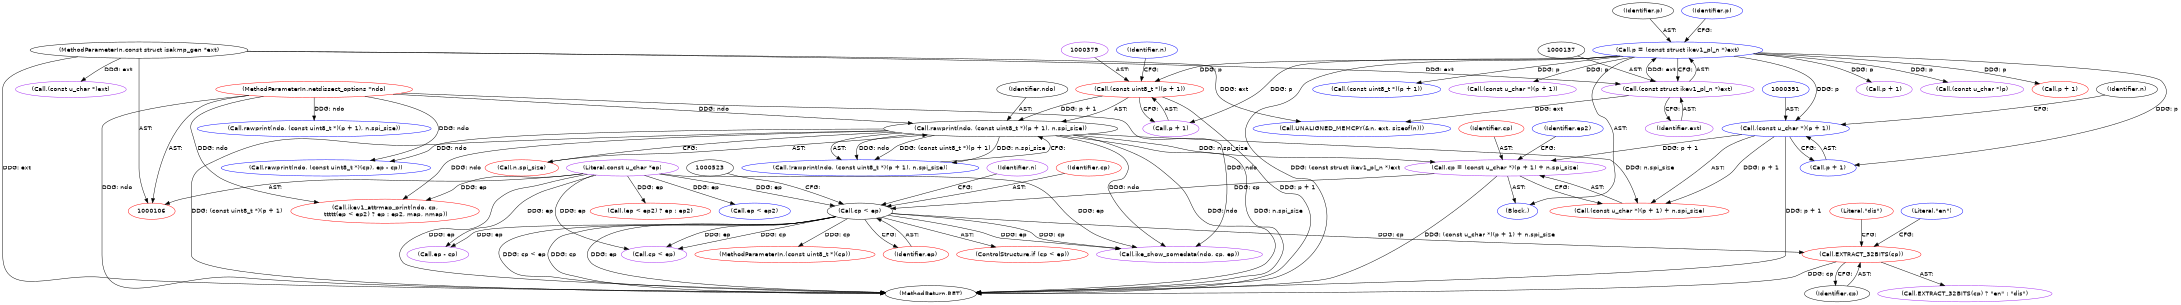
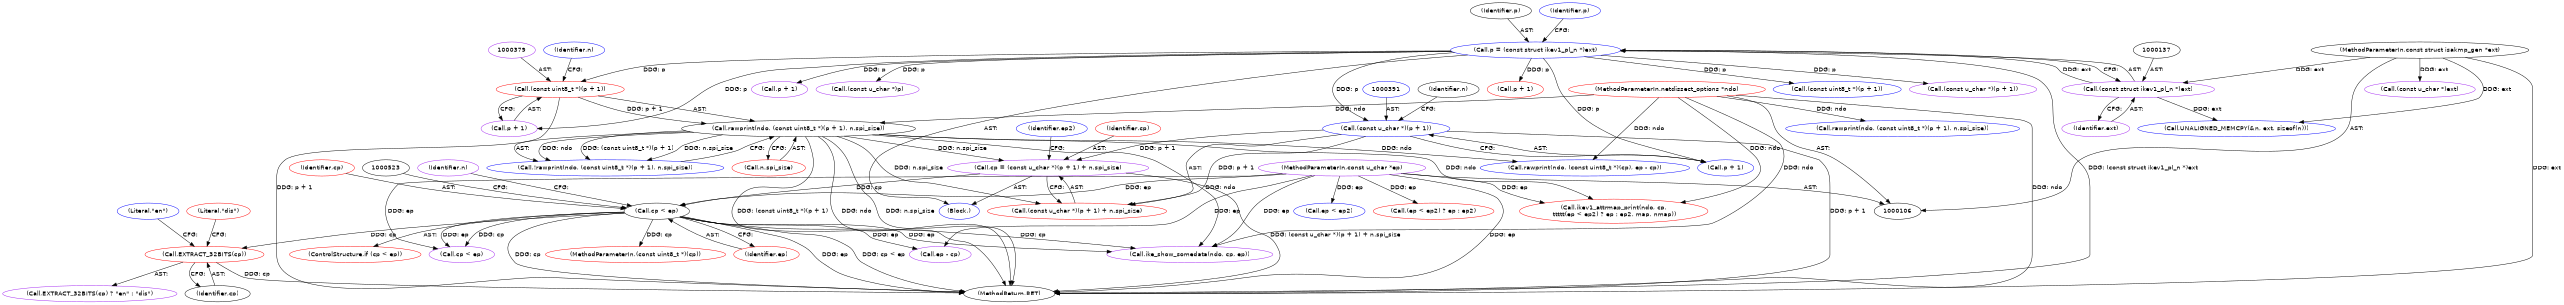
(1032, 89) -> none
(622, 168) -> (1342, 168)
(152, 211) -> (1898, 211)
